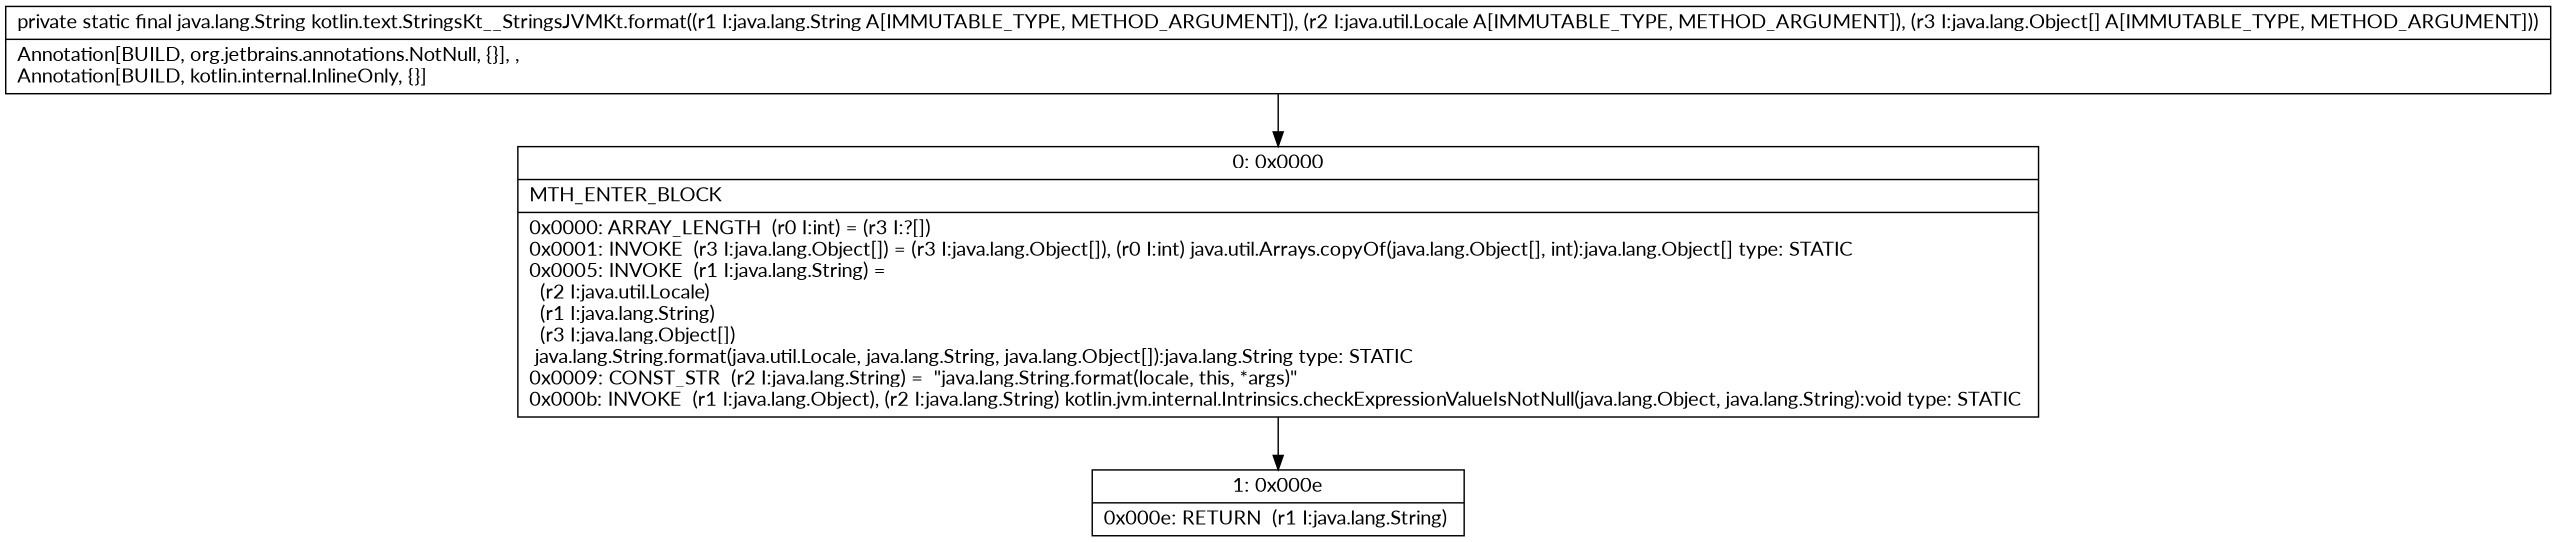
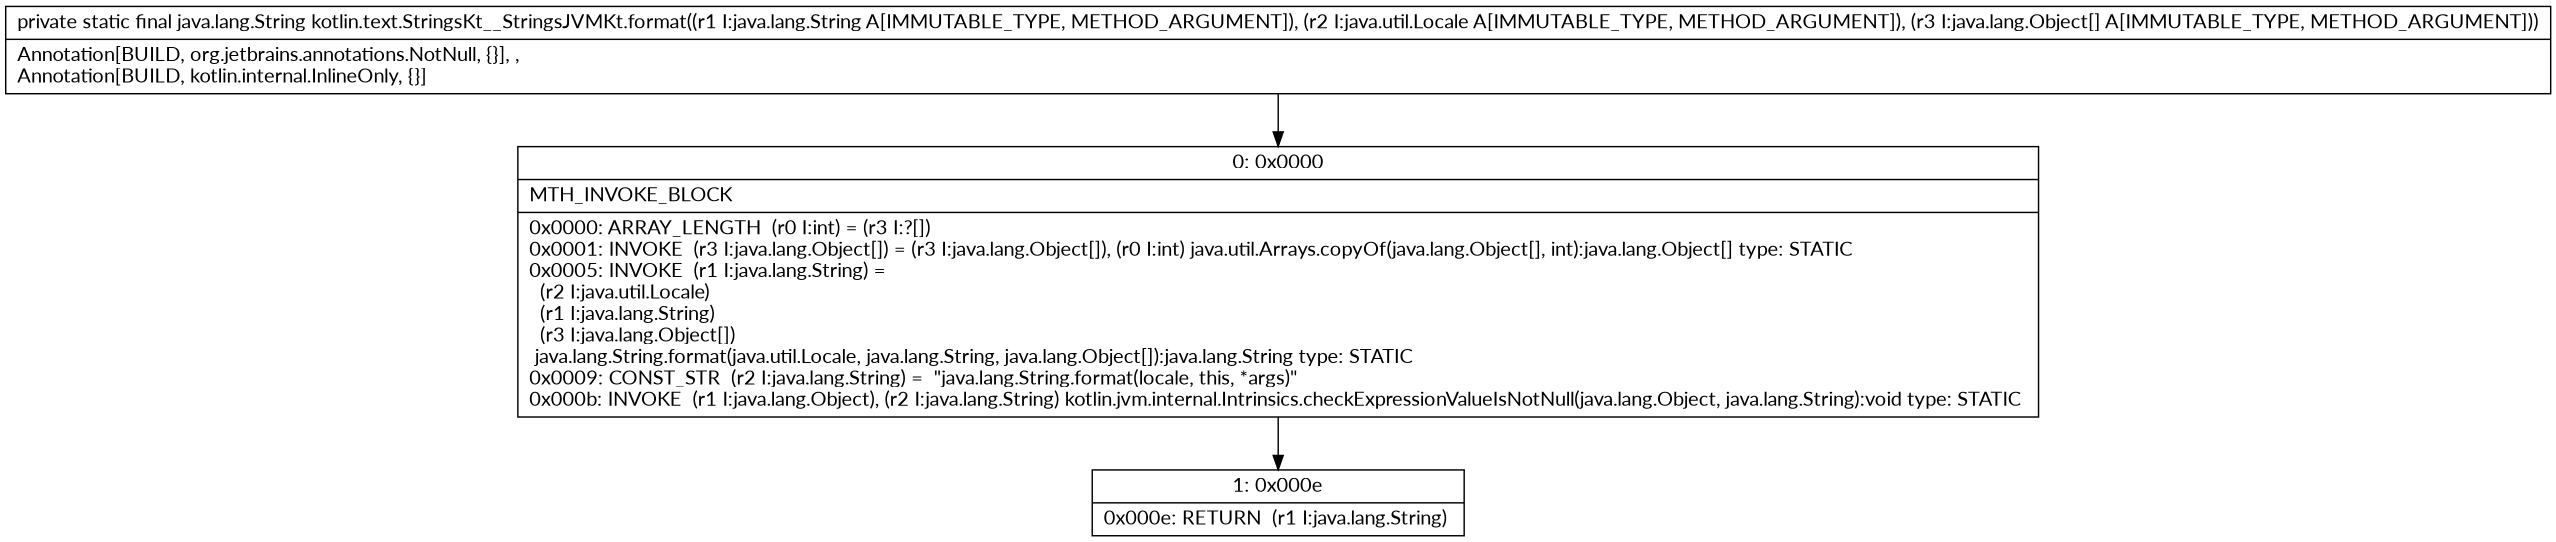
(626, 195) -> (631, 195)
